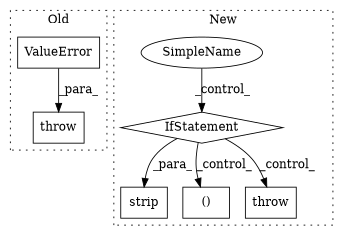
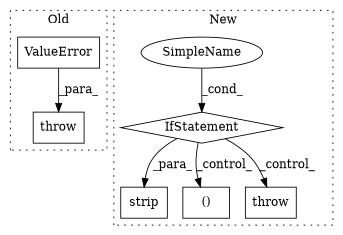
(223, 90) -> (223, 90)
